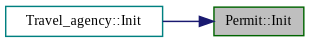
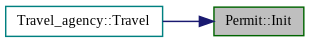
(84, 21) -> (84, 21)
